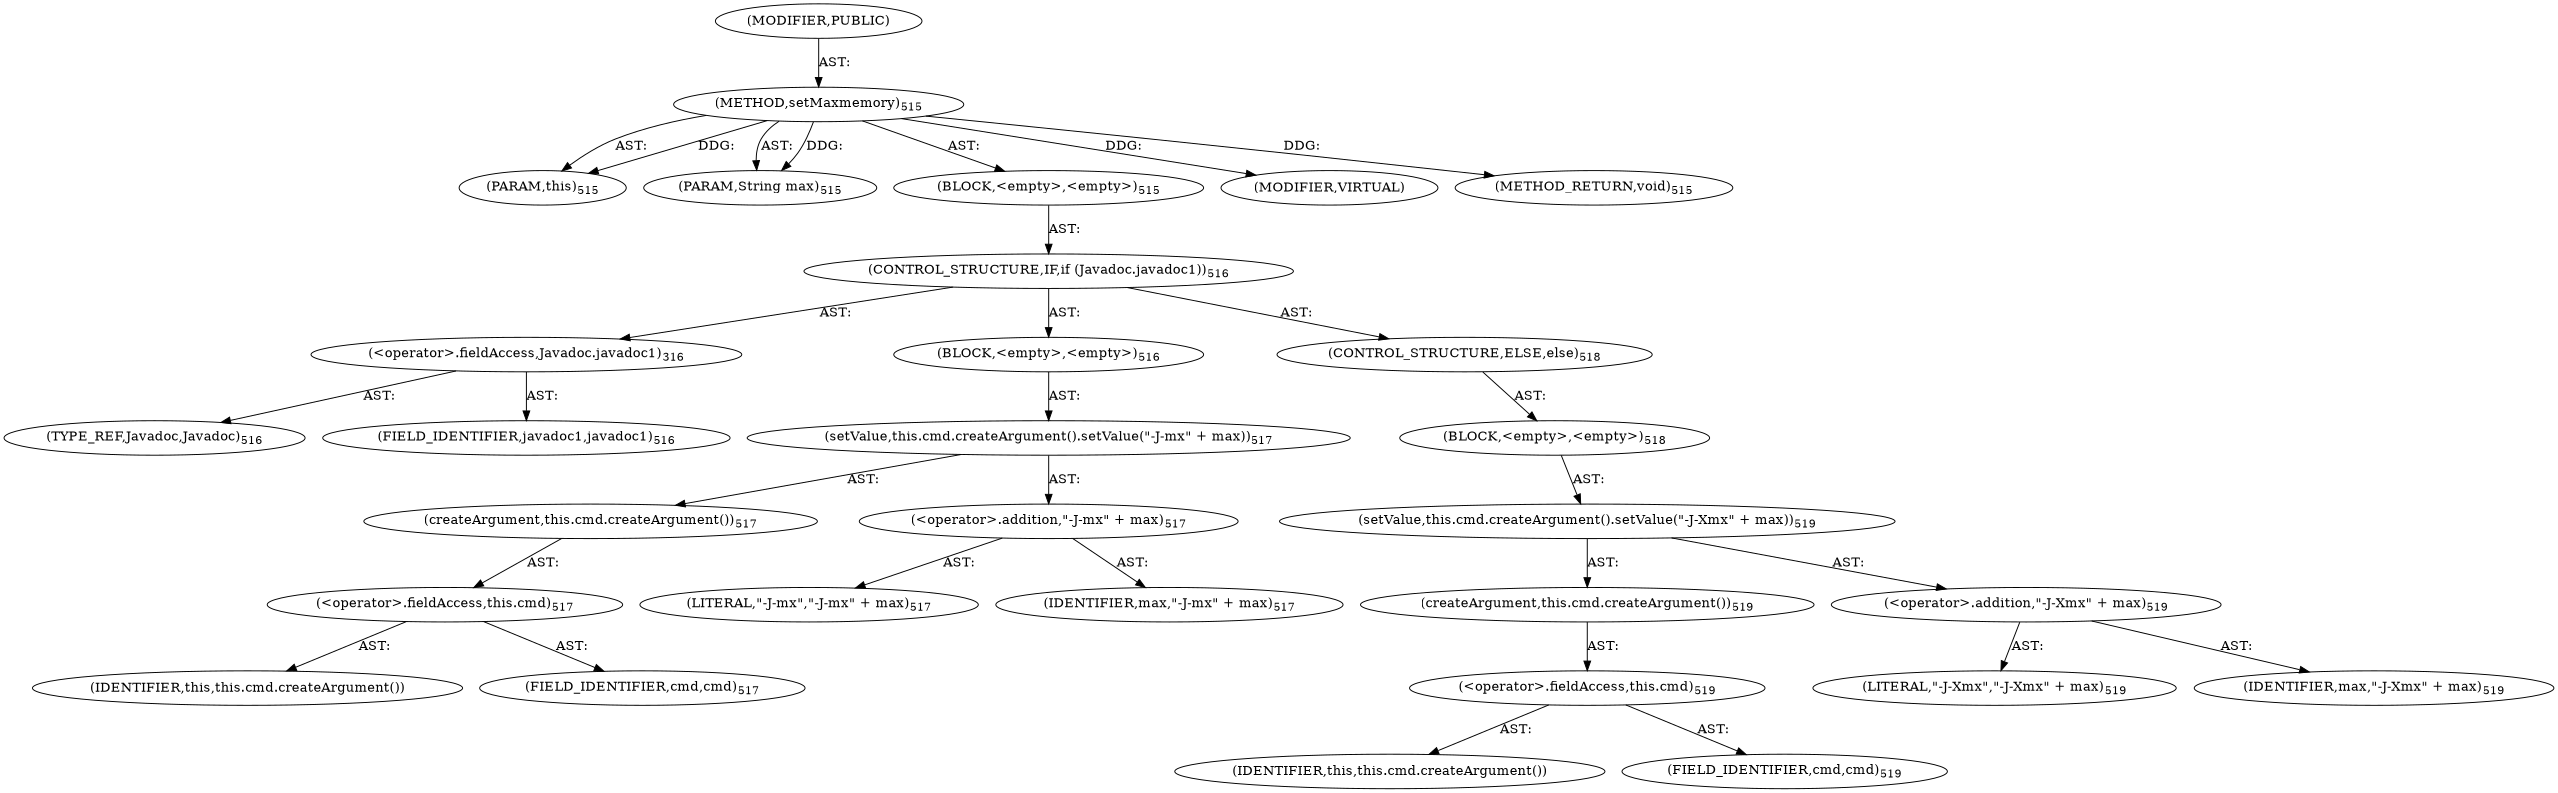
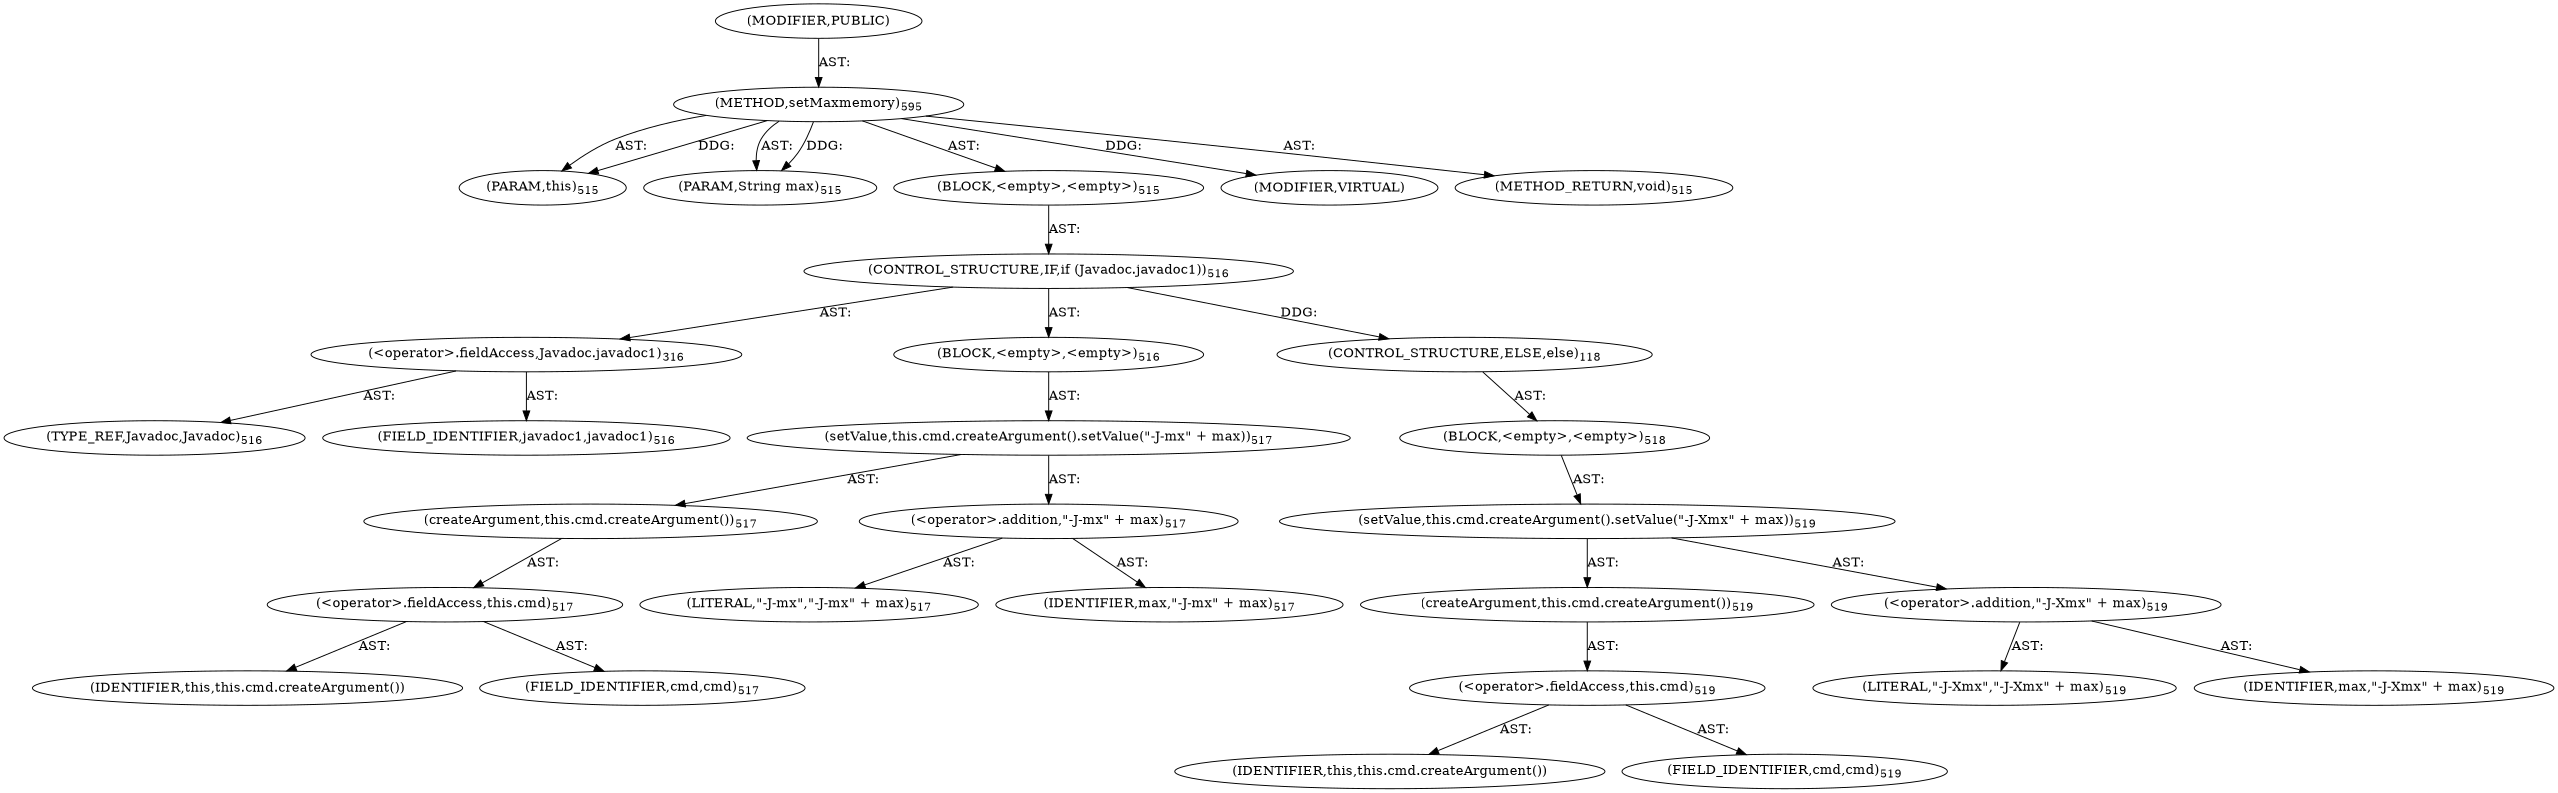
(912, 103) -> (912, 103)
(1304, 146) -> (1302, 146)
(1299, 313) -> (1301, 313)
(1590, 353) -> (1590, 353)
